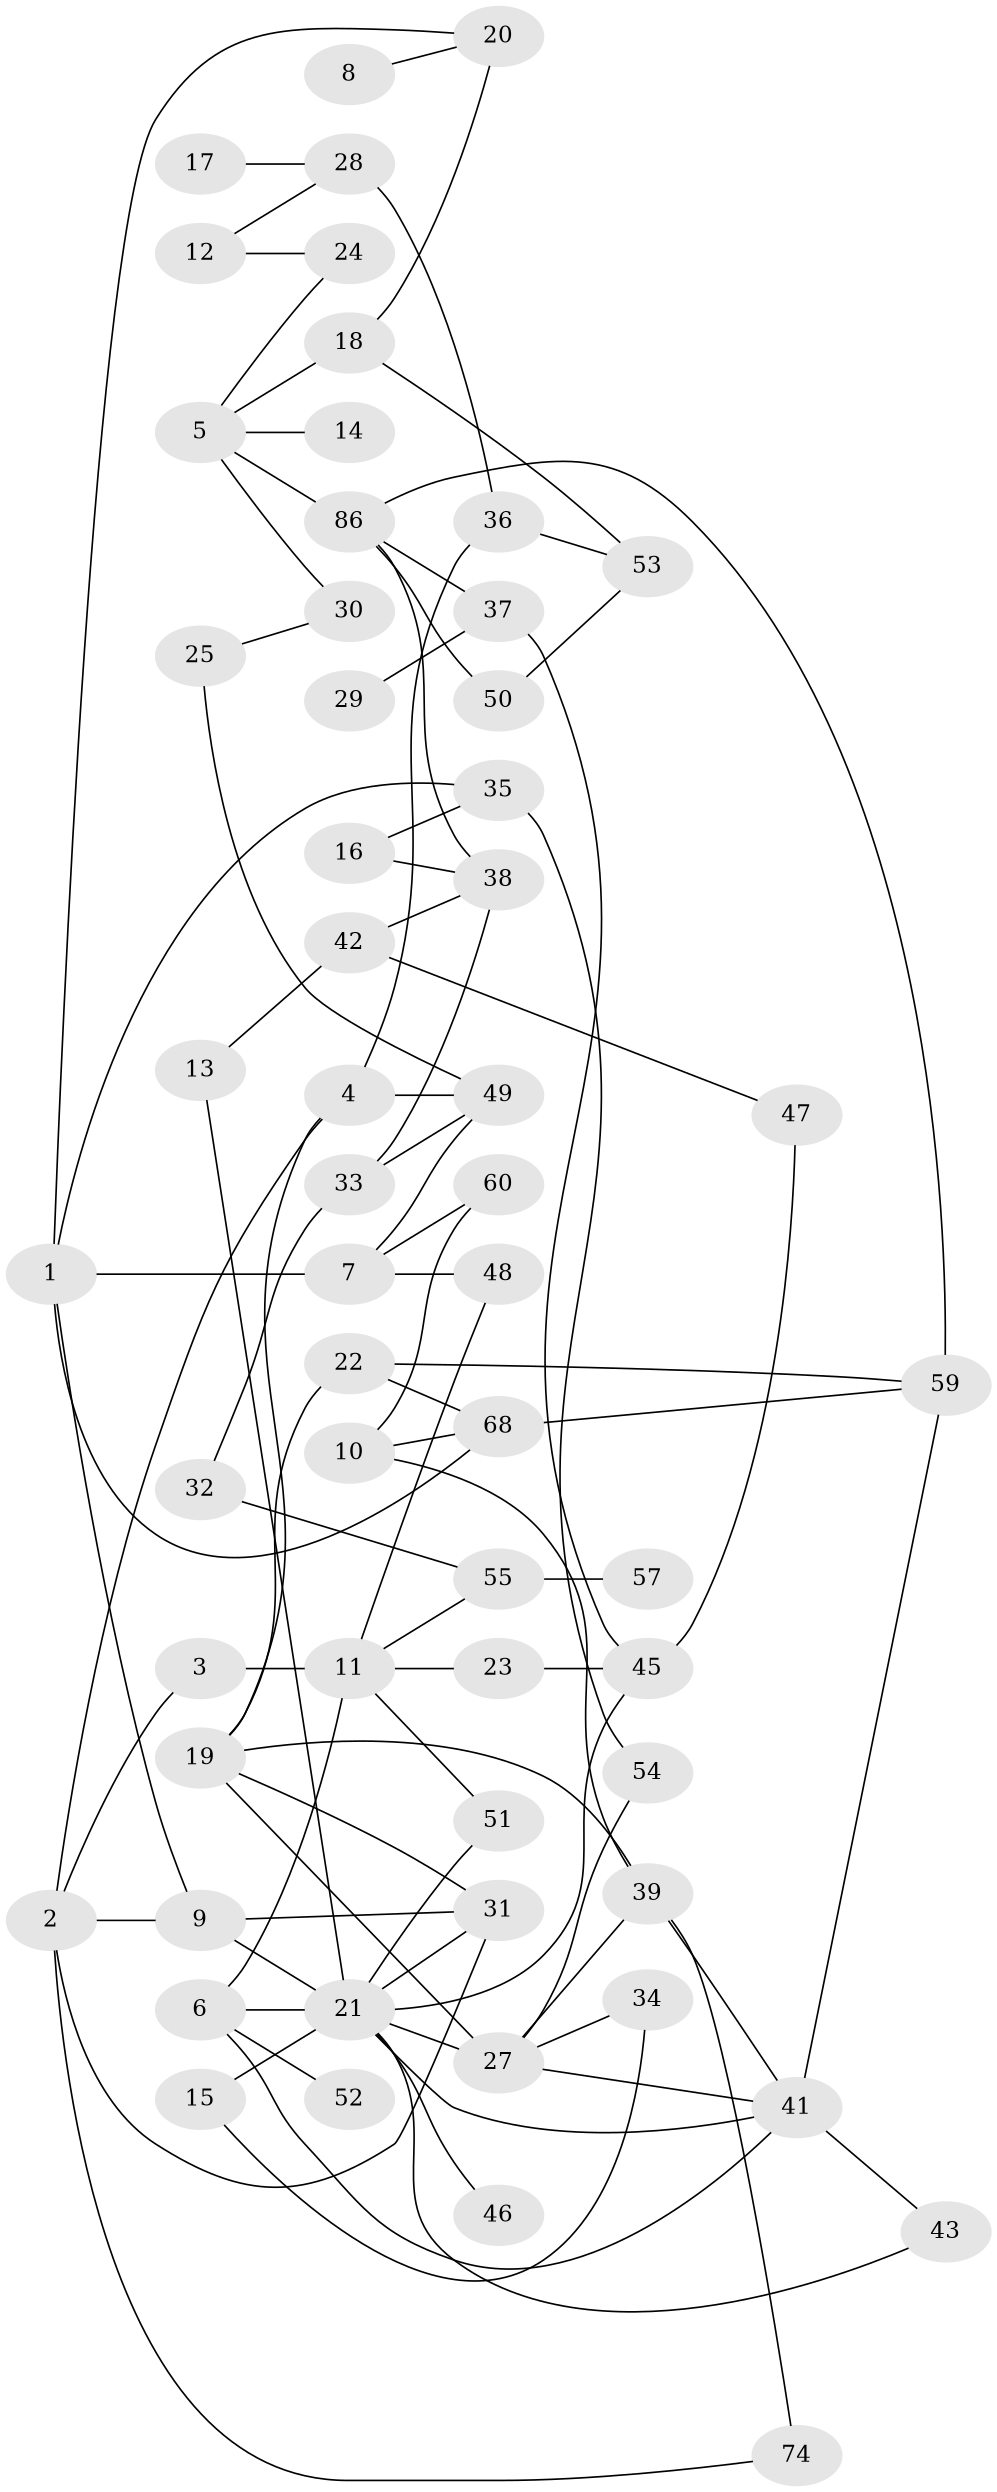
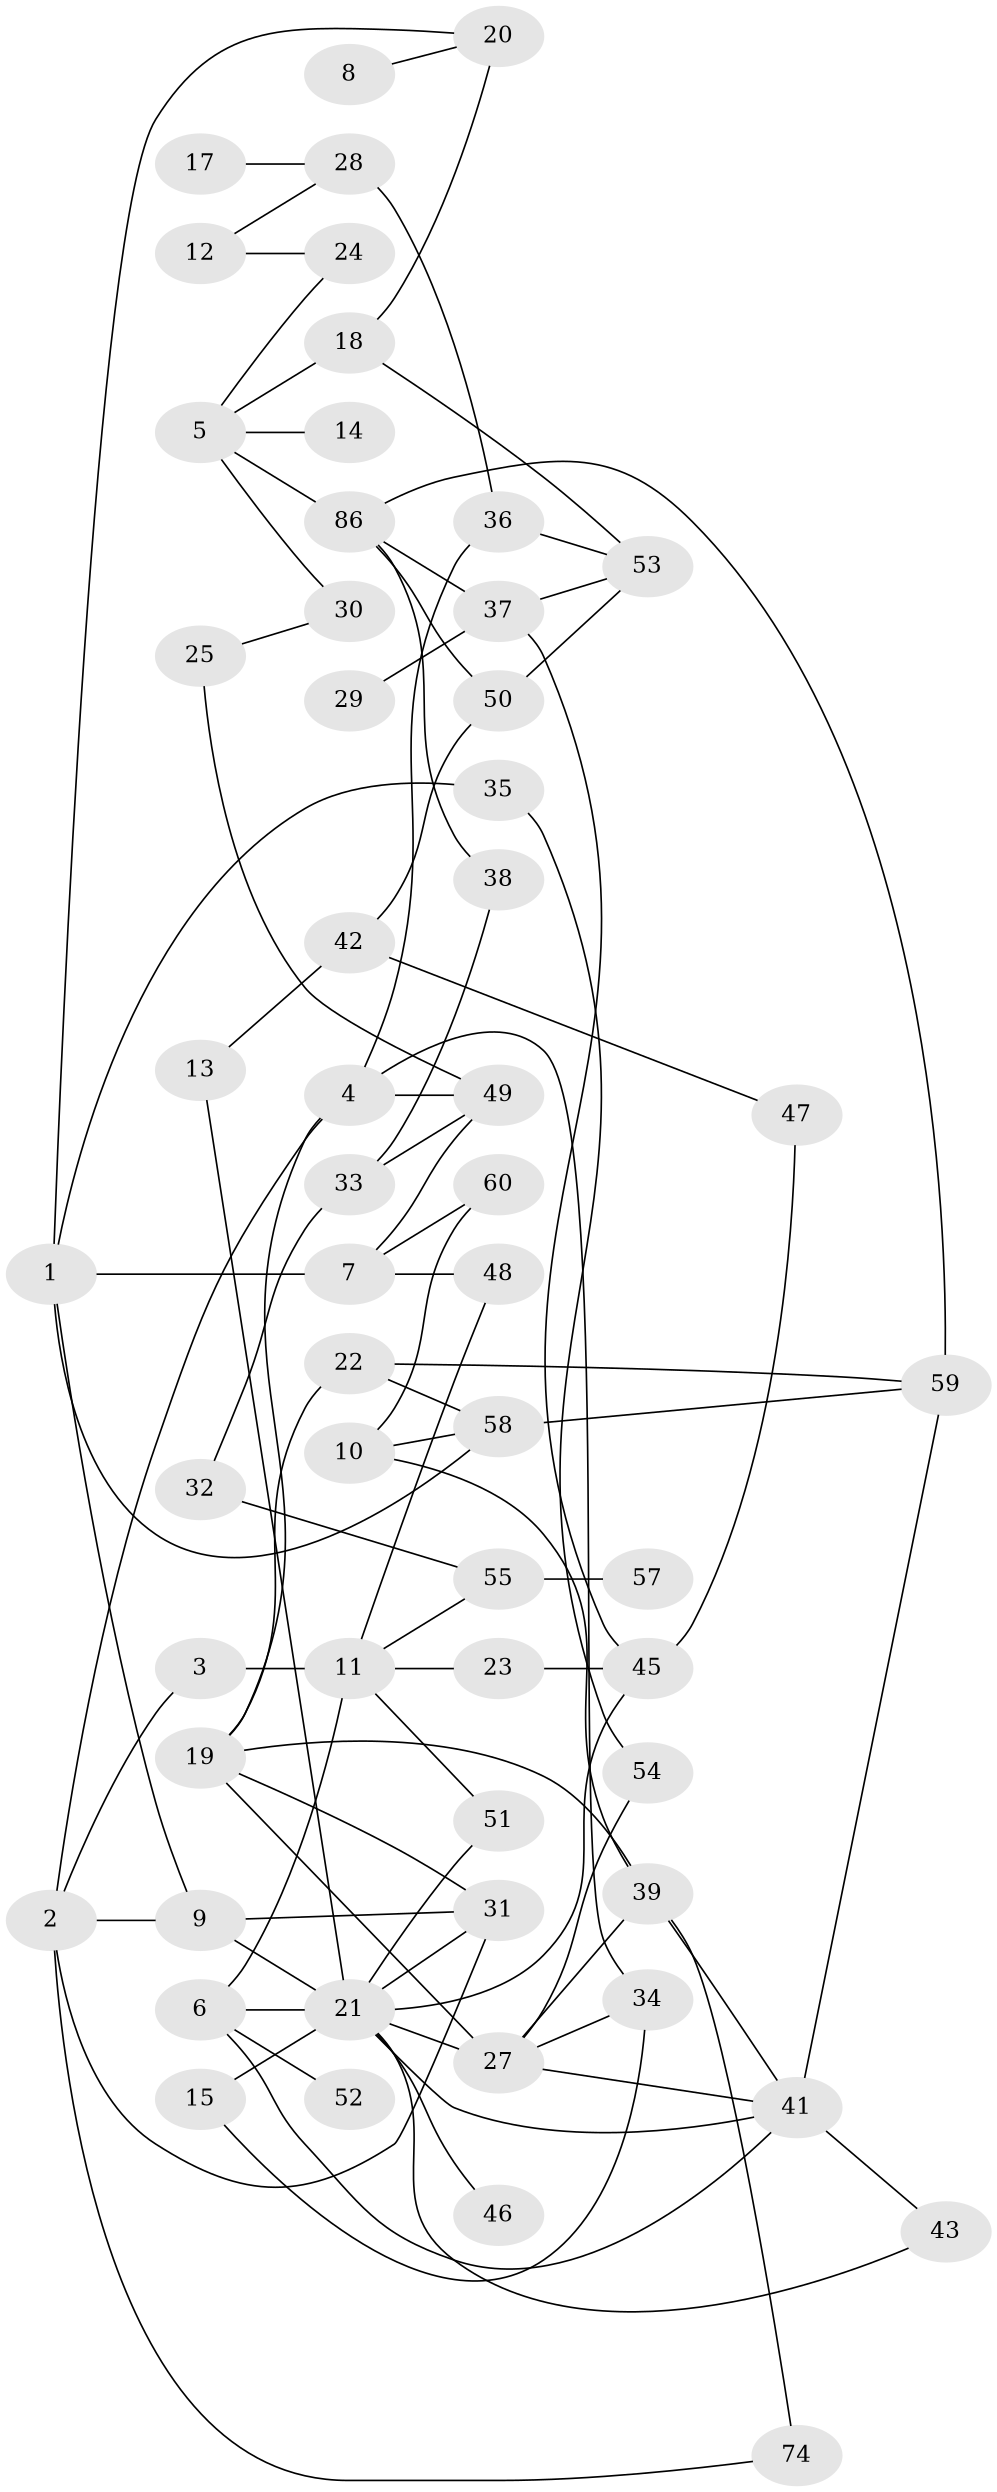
none -> (574, 589)
(350, 853) -> none
(424, 911) -> (424, 822)
none -> (586, 1397)
(499, 1427) -> (499, 1427)
